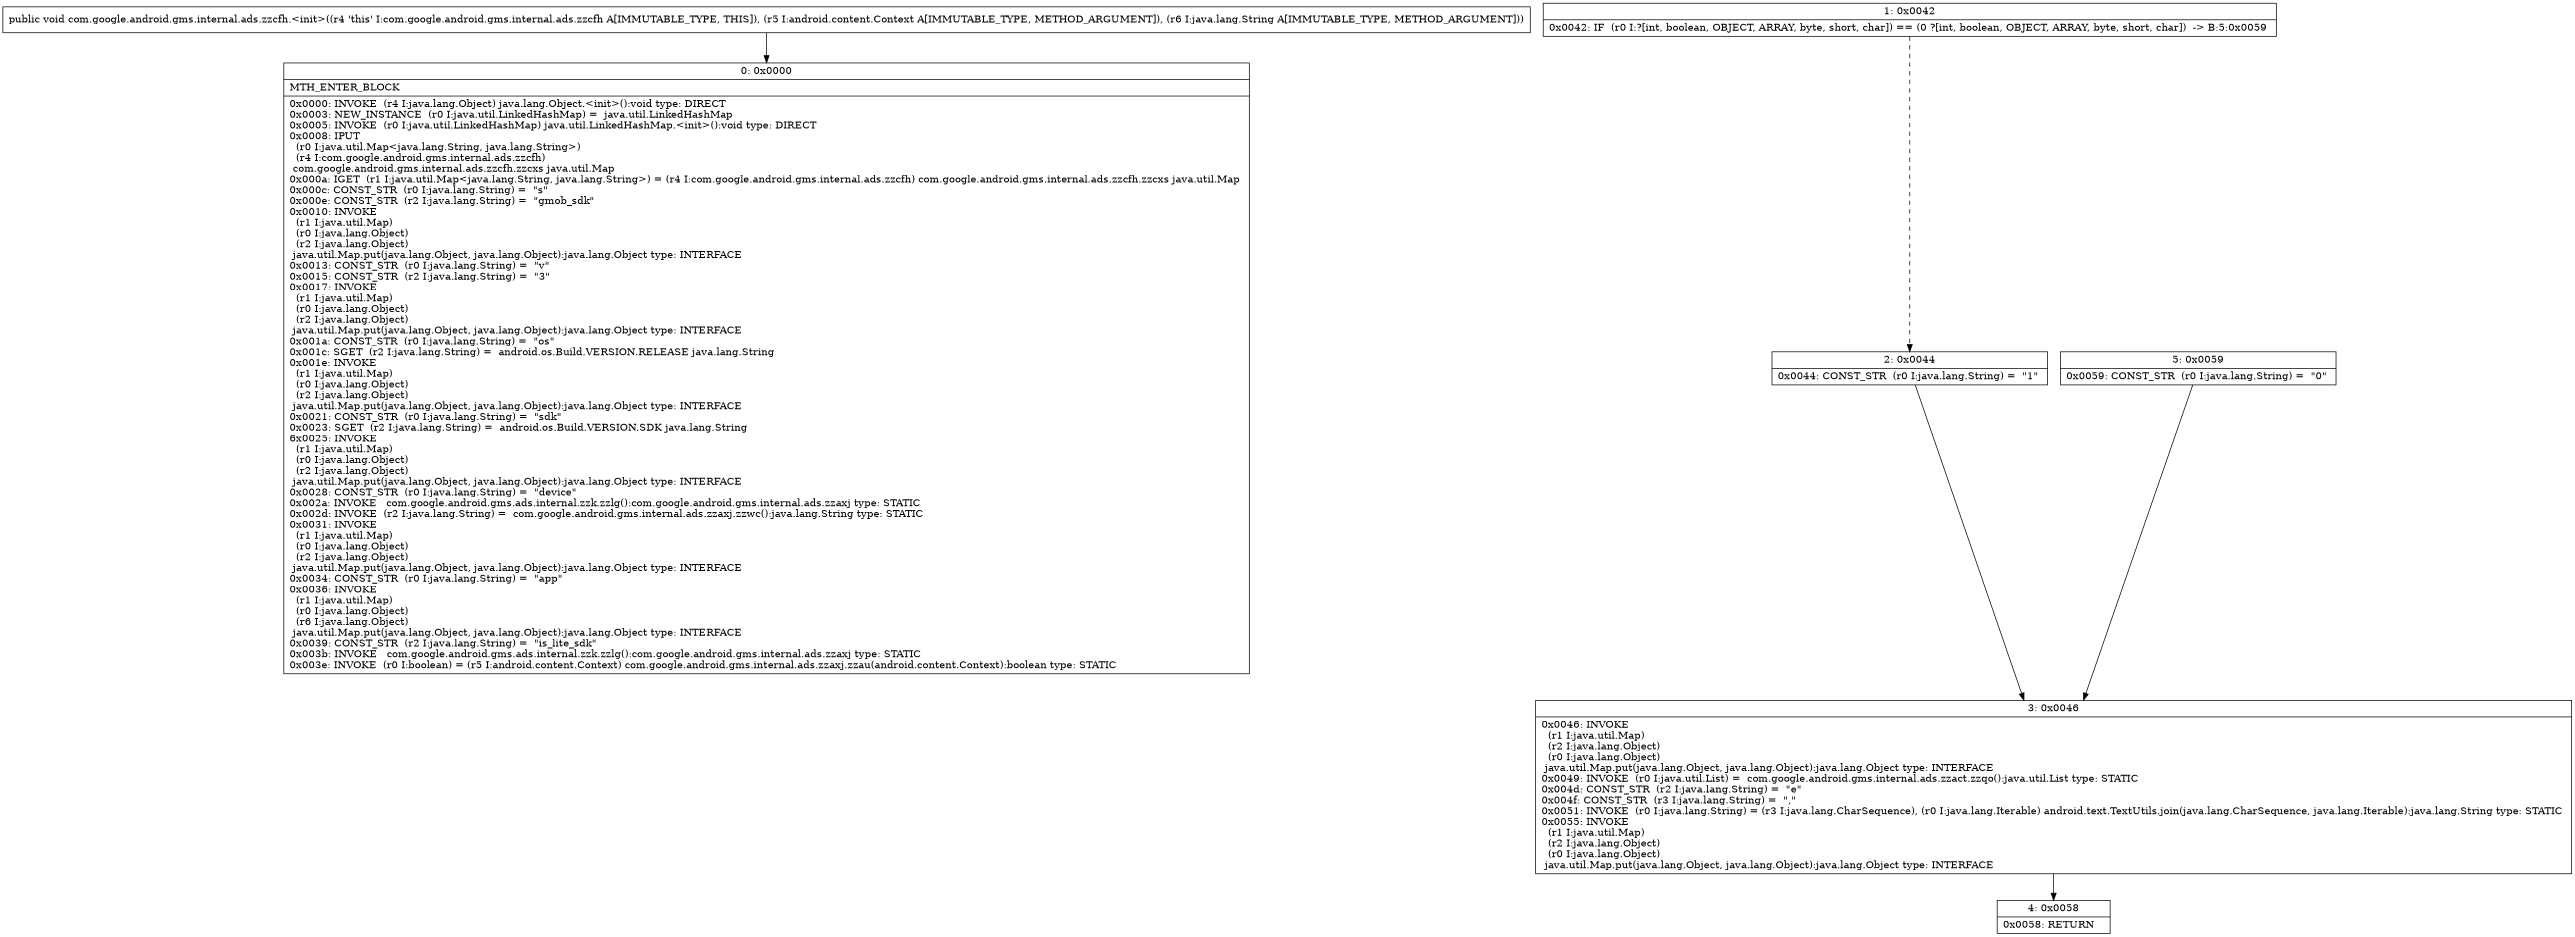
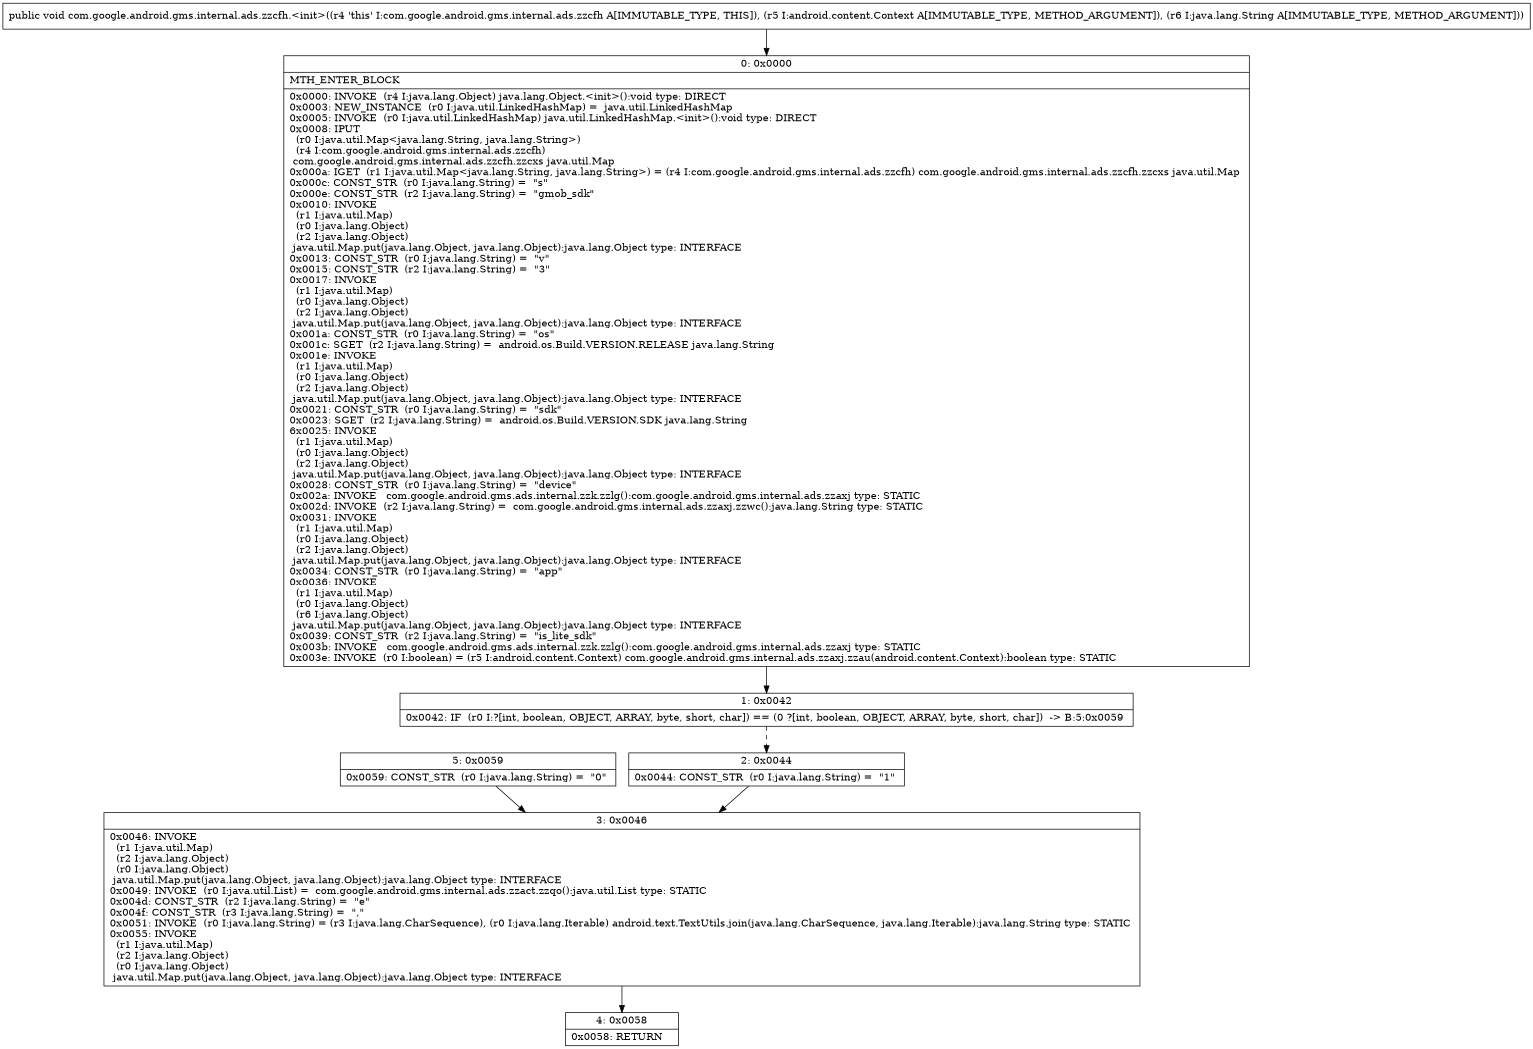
none -> (767, 676)
